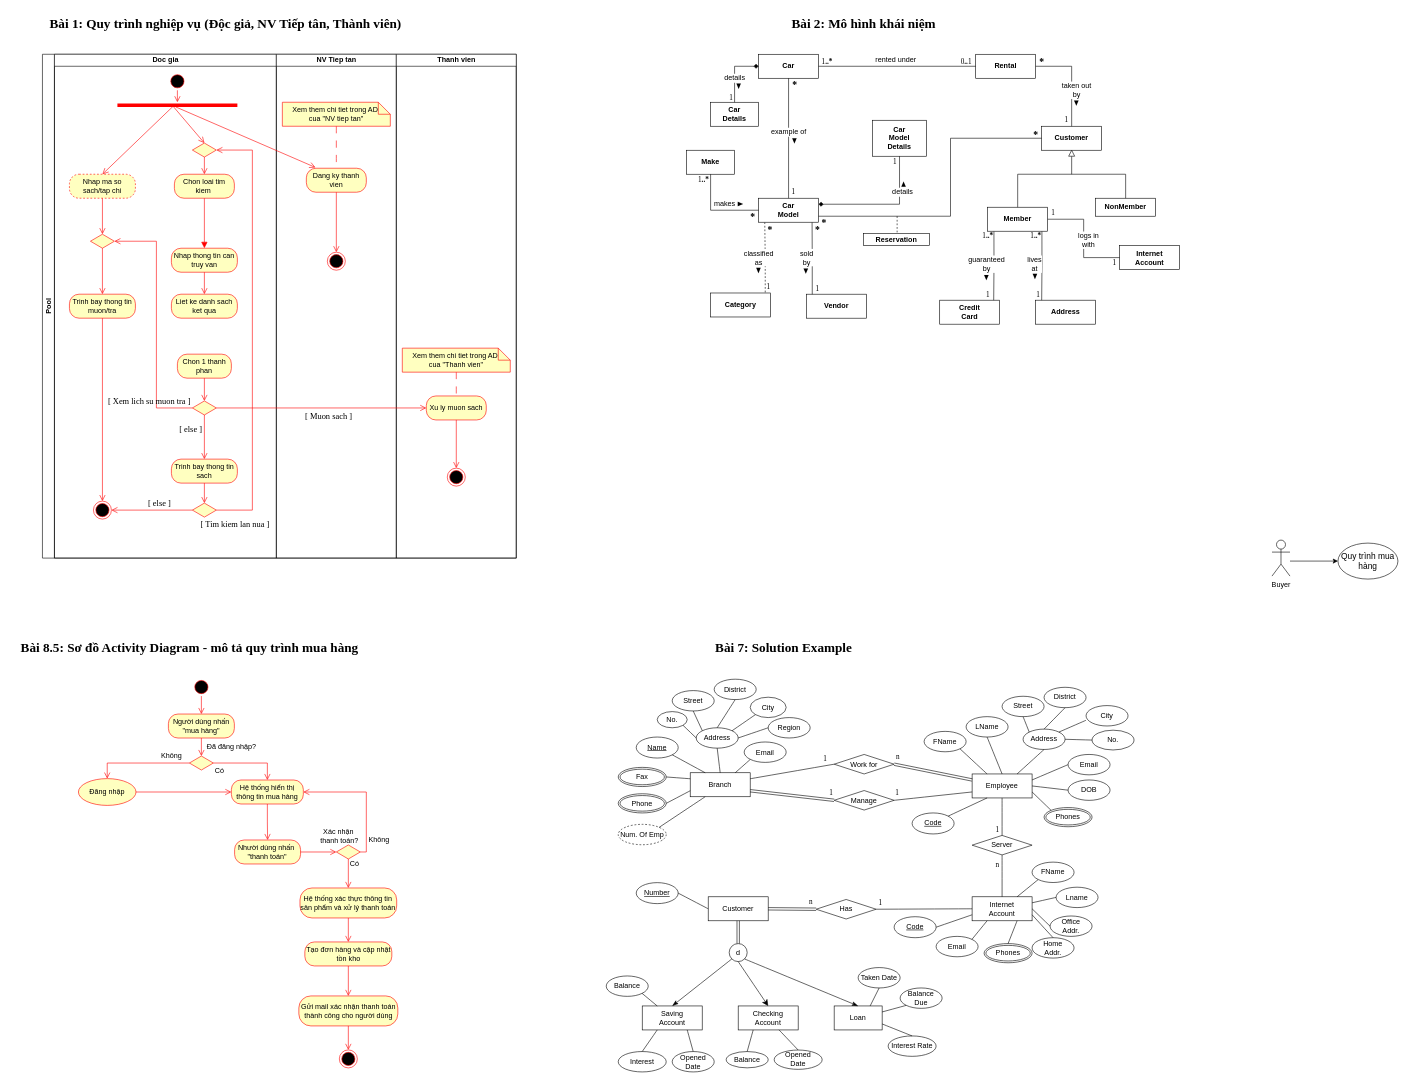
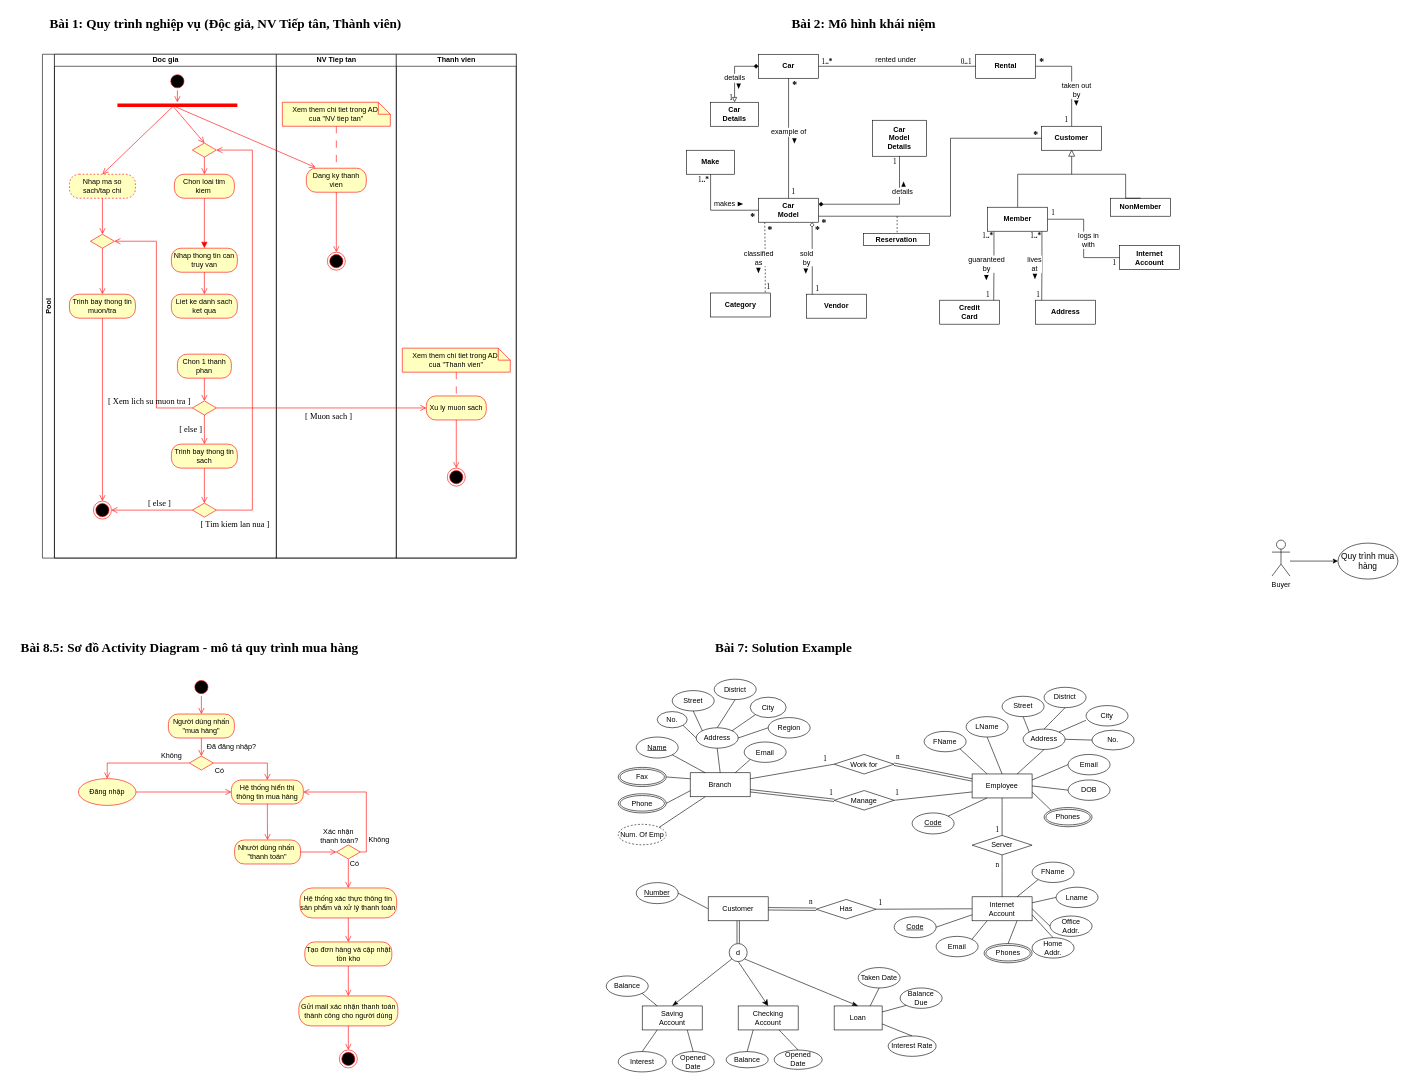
(735, 98) -> (735, 96)
(1126, 207) -> (1141, 207)
(812, 226) -> (812, 228)
(204, 471) -> (204, 456)
